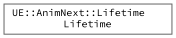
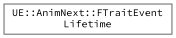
(88, 19) -> (88, 19)
